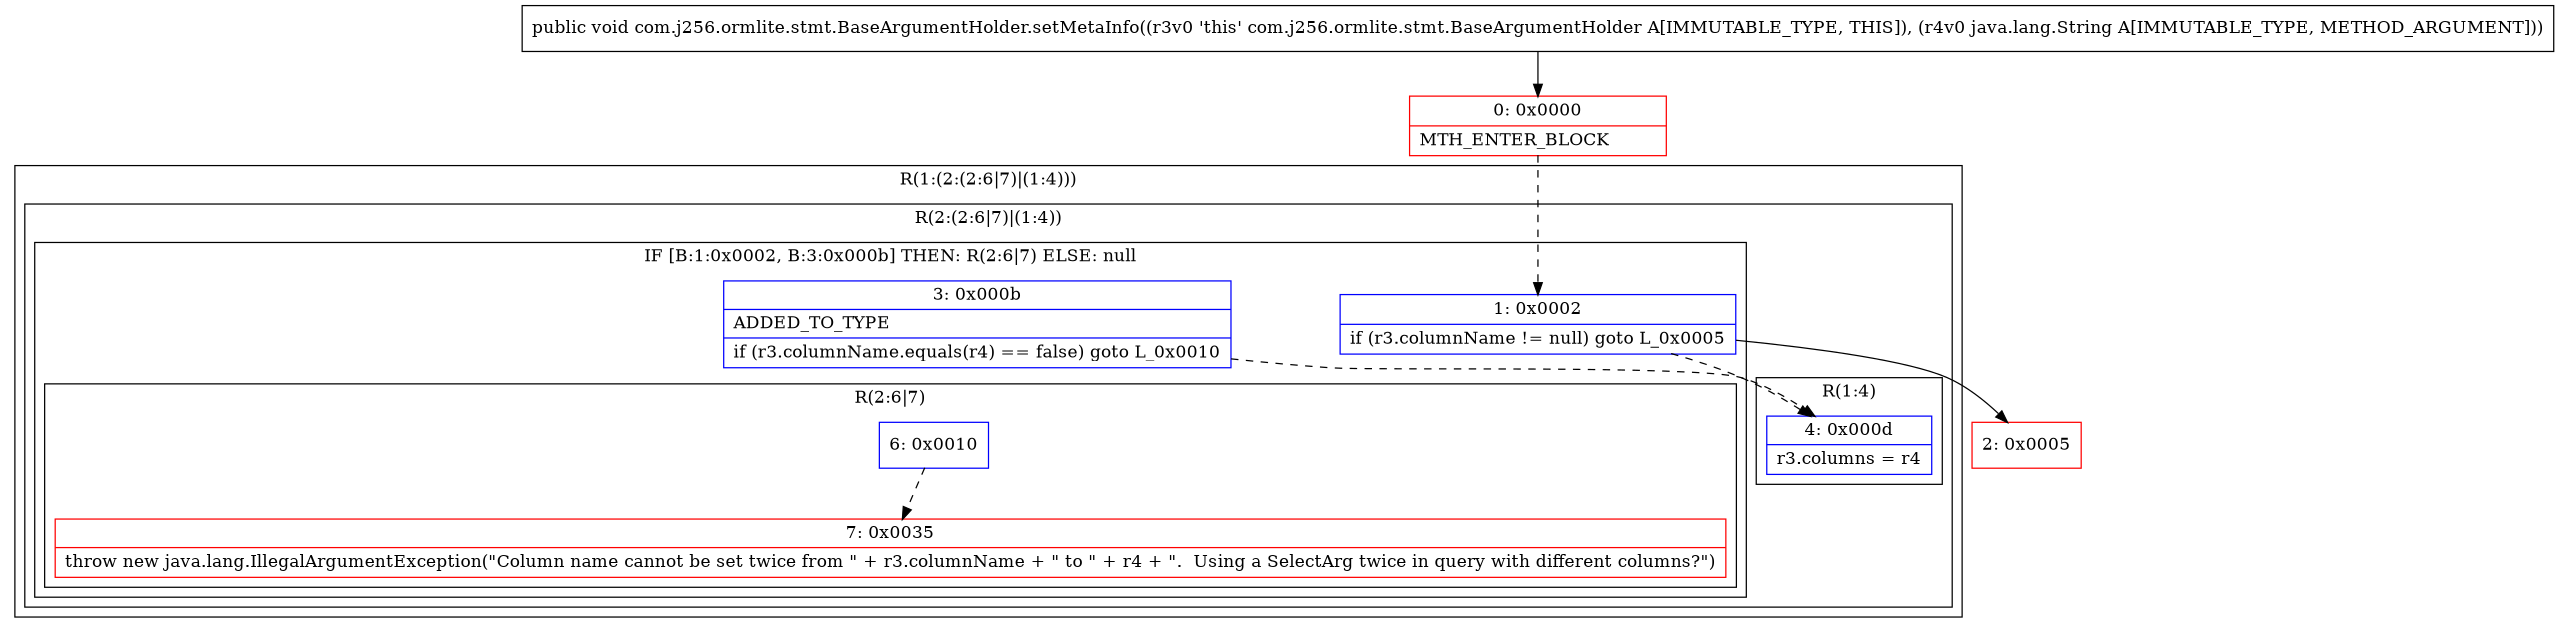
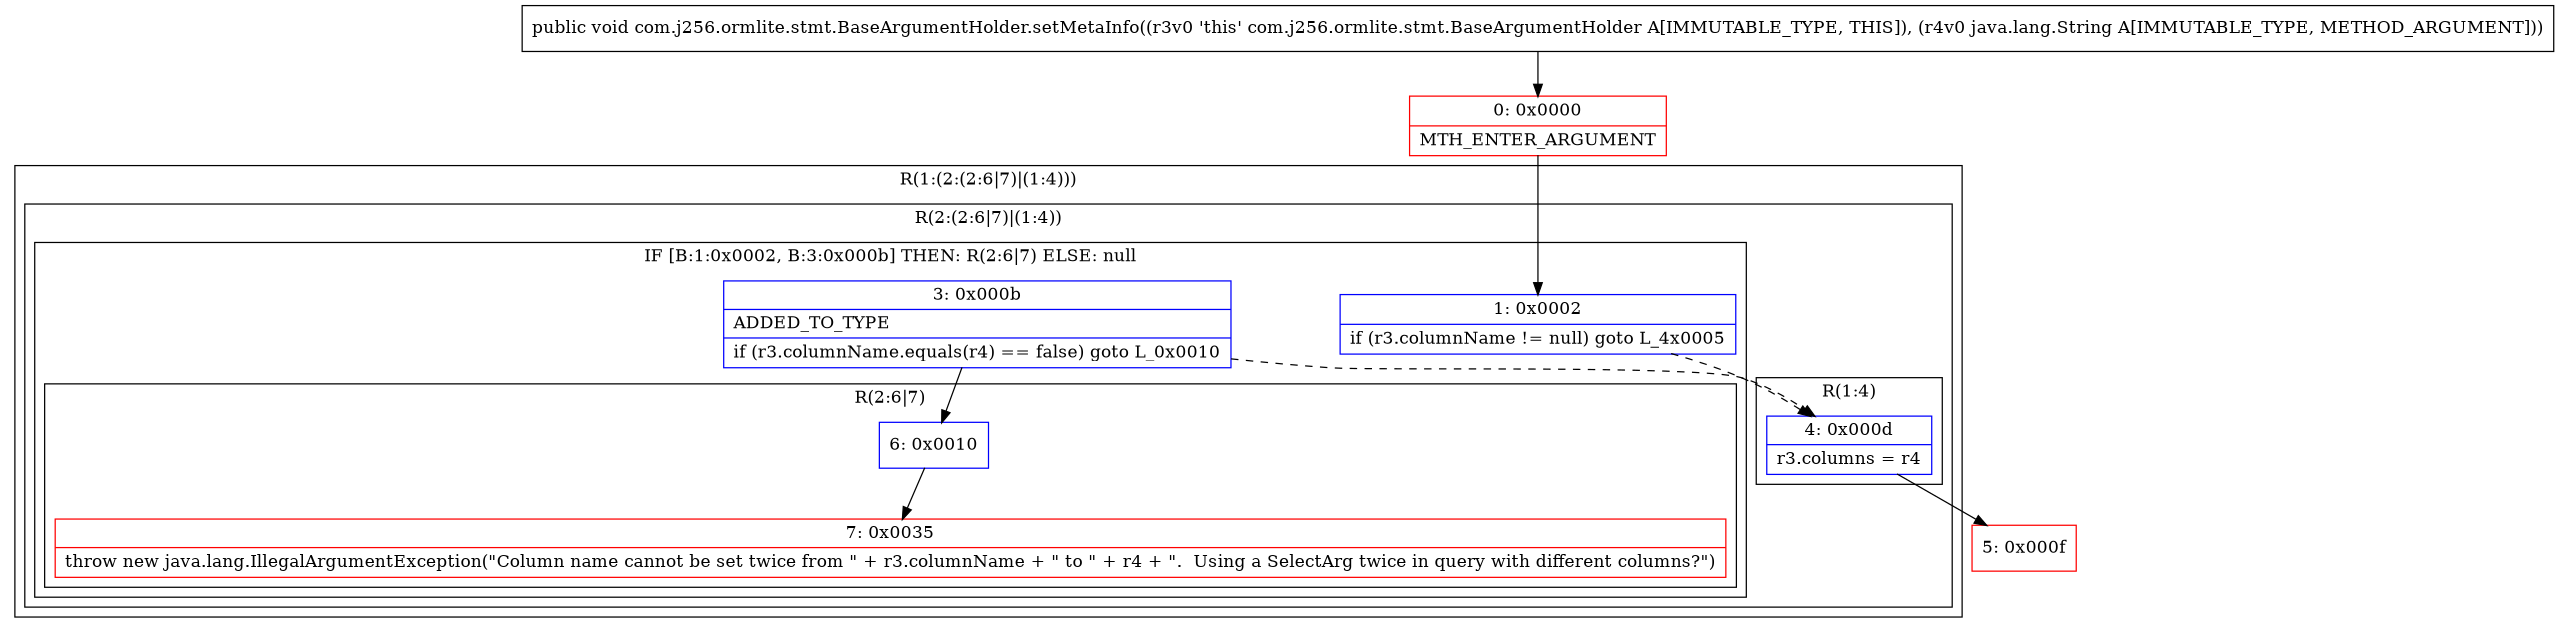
(1515, 140) -> (1538, 140)
(1538, 219) -> (1538, 219)
(1538, 339) -> (1538, 339)
none -> (953, 391)
(2027, 445) -> none
(916, 488) -> (916, 488)
none -> (2024, 548)
